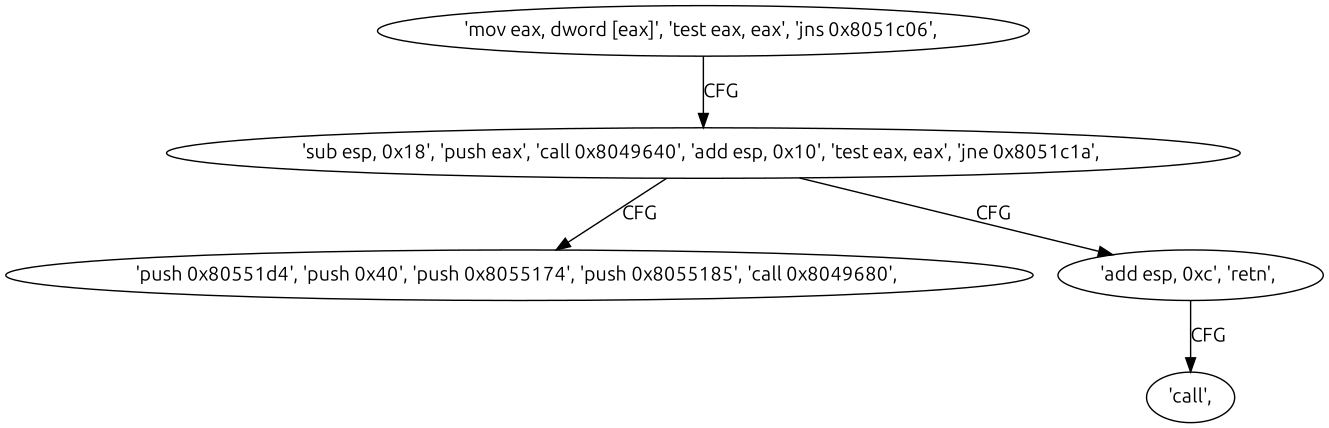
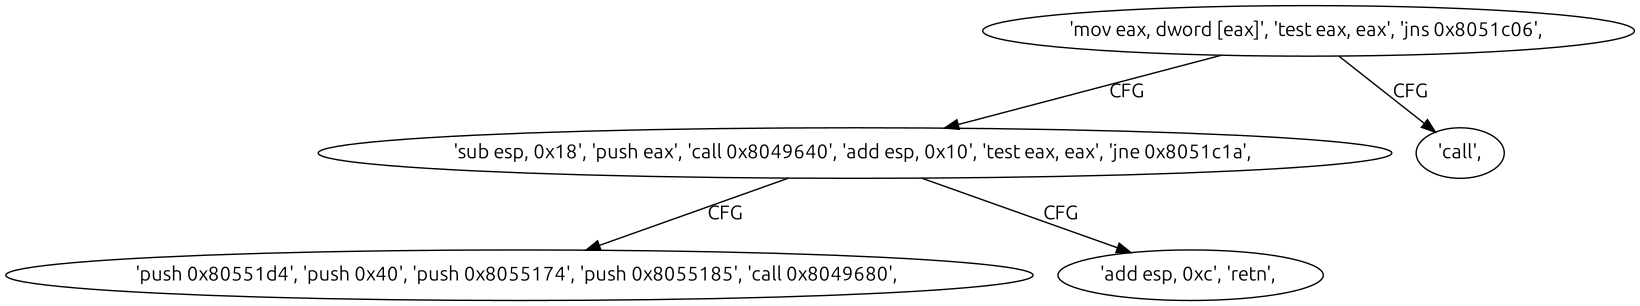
(1191, 329) -> (1382, 90)
